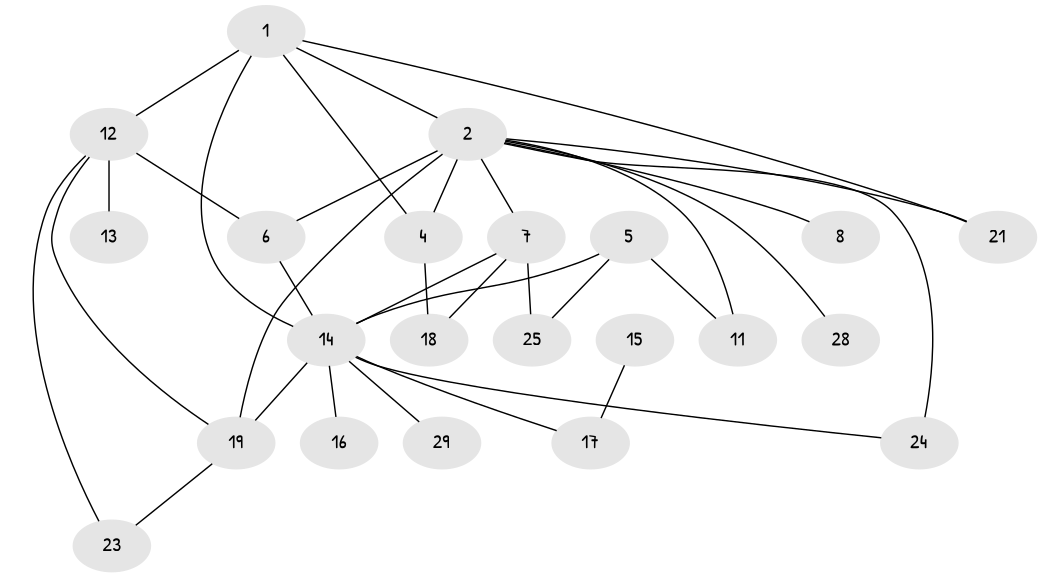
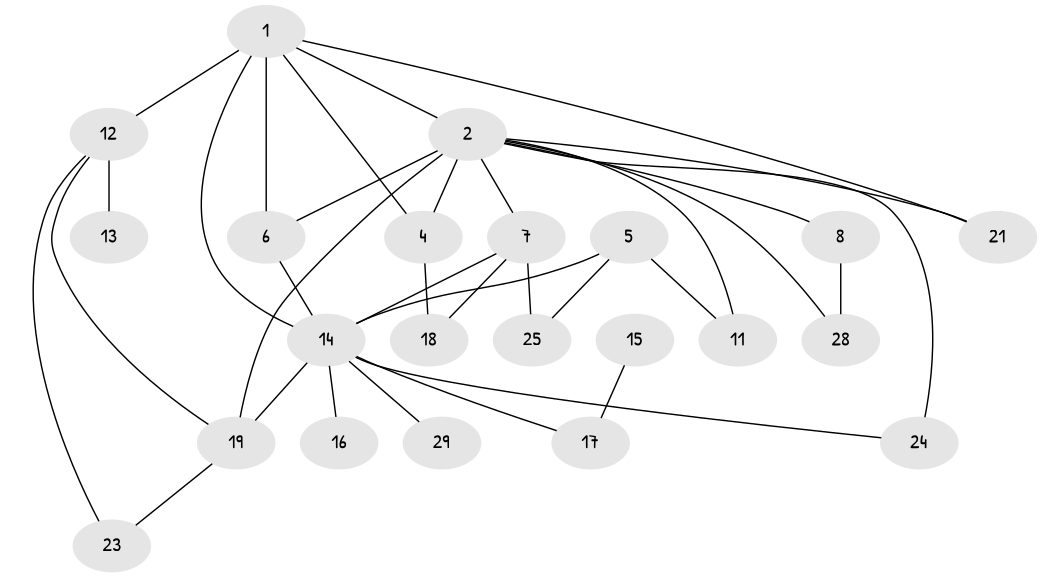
(188, 186) -> (266, 134)
none -> (841, 289)
